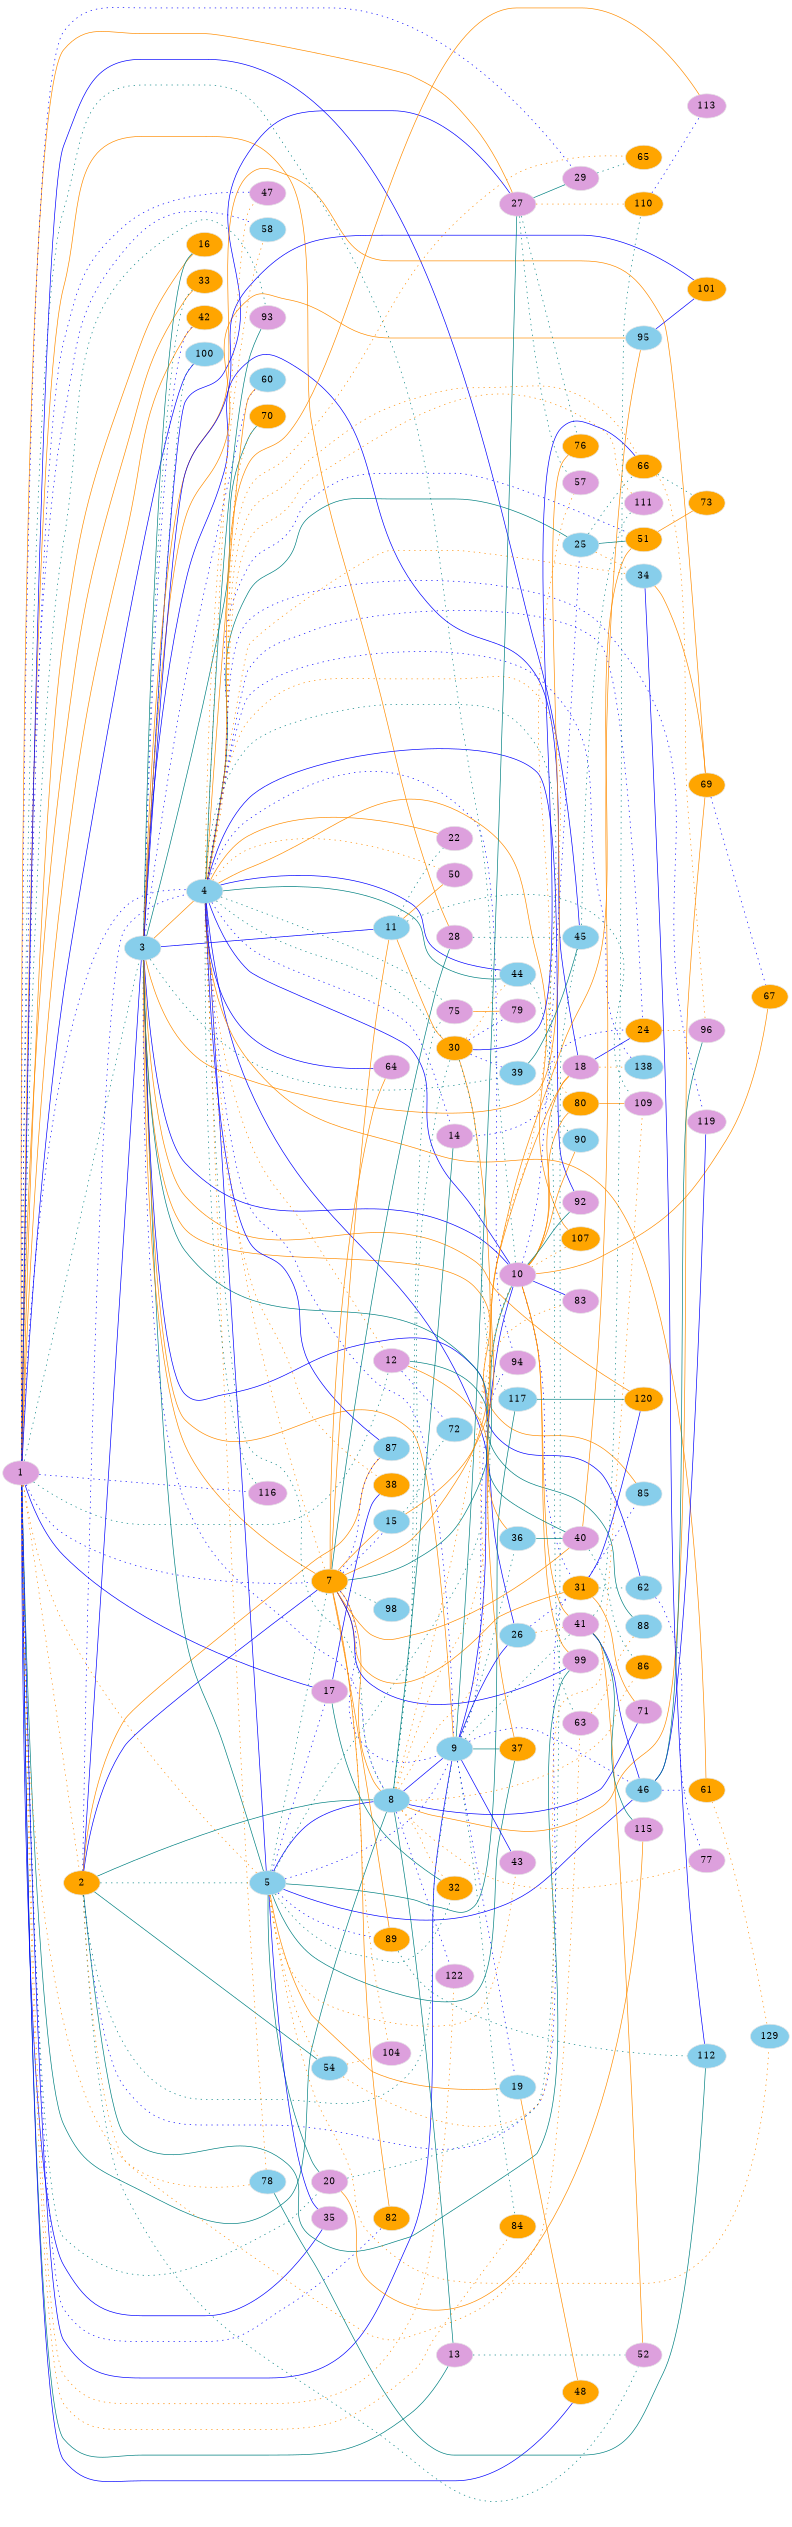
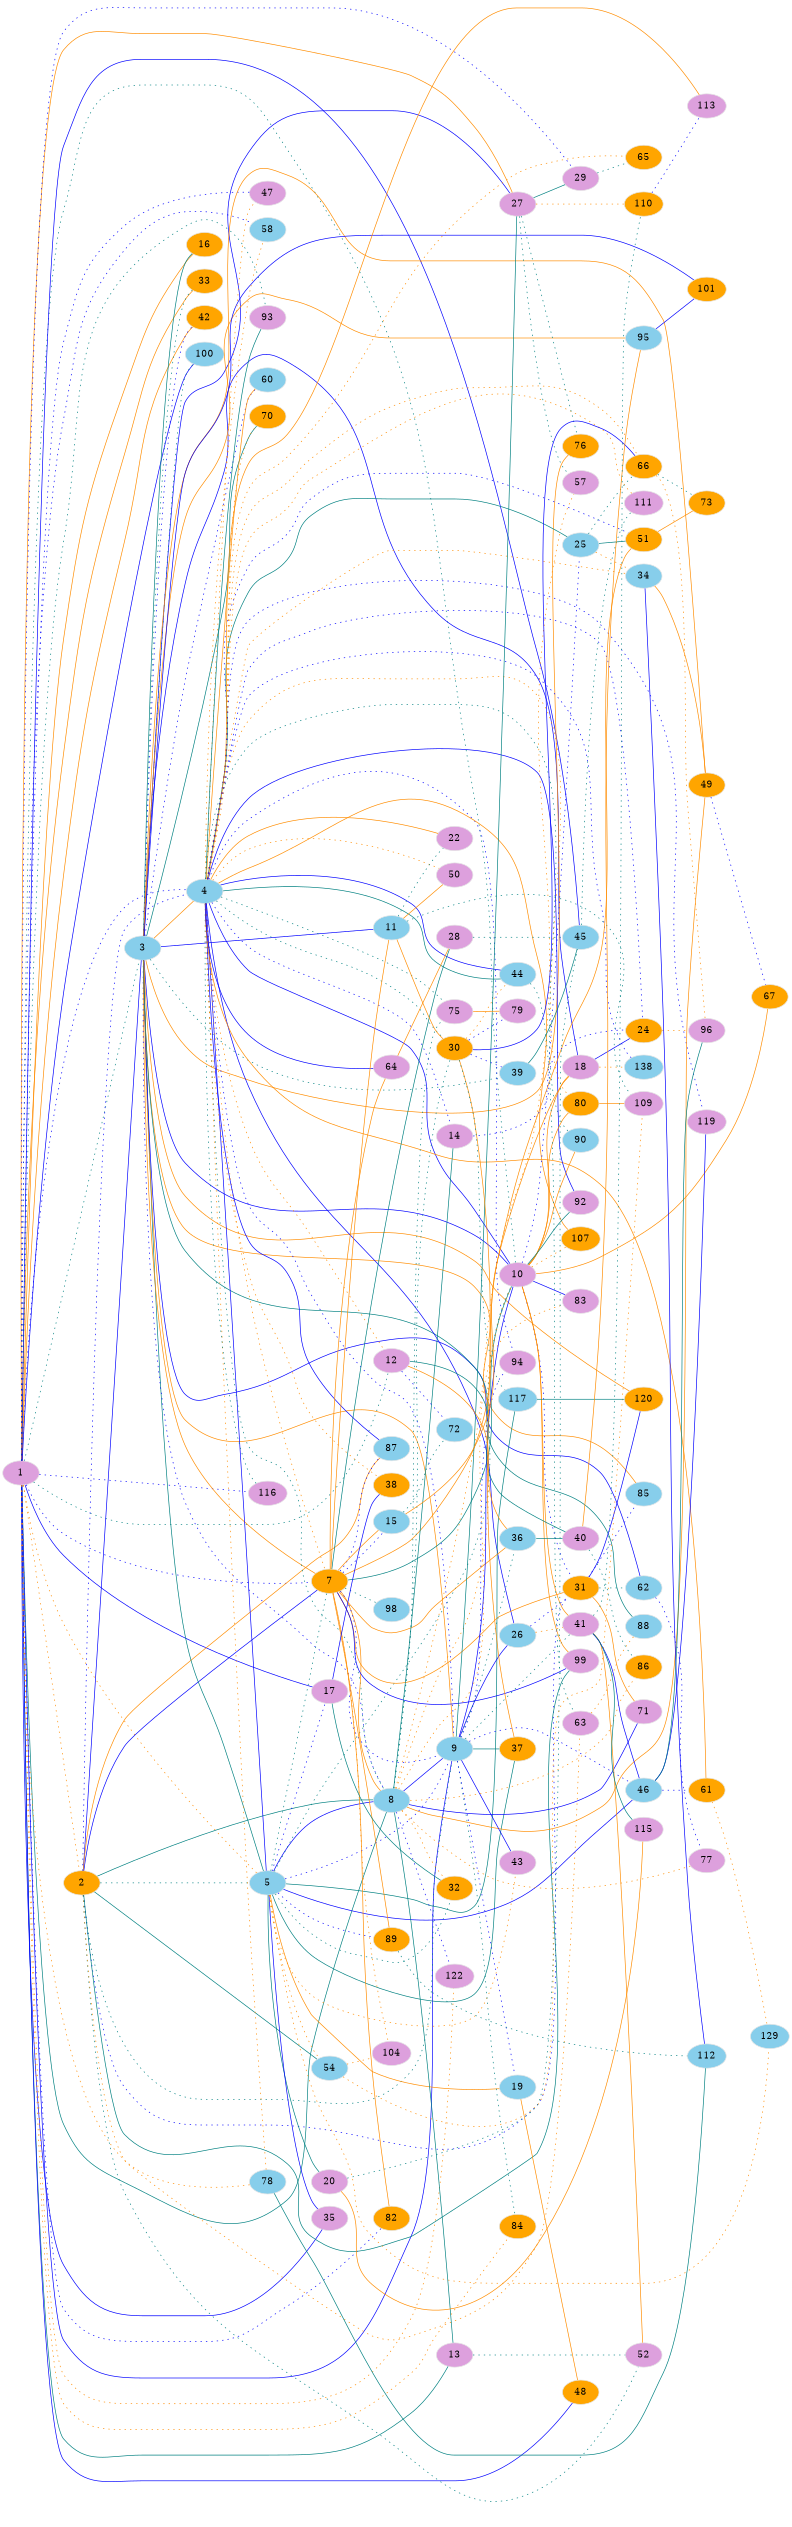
(60, 314) -> (426, 997)
(707, 785) -> (707, 785)
(458, 1619) -> (425, 1618)
(52, 2189) -> none
